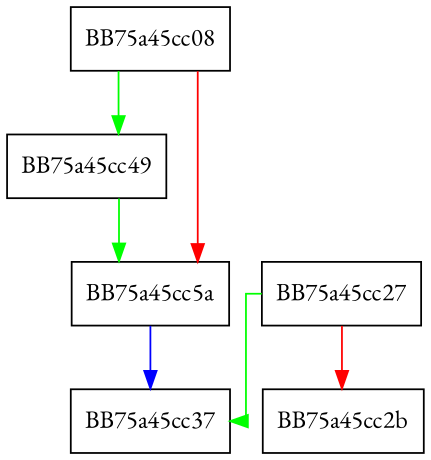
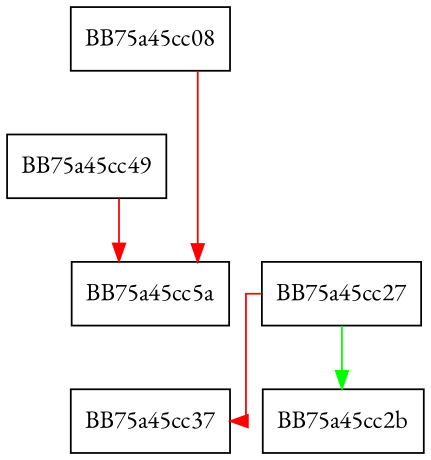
(119, 94) -> none
(119, 221) -> (119, 221)
(150, 348) -> none
(342, 348) -> (342, 348)
(246, 350) -> (246, 350)
